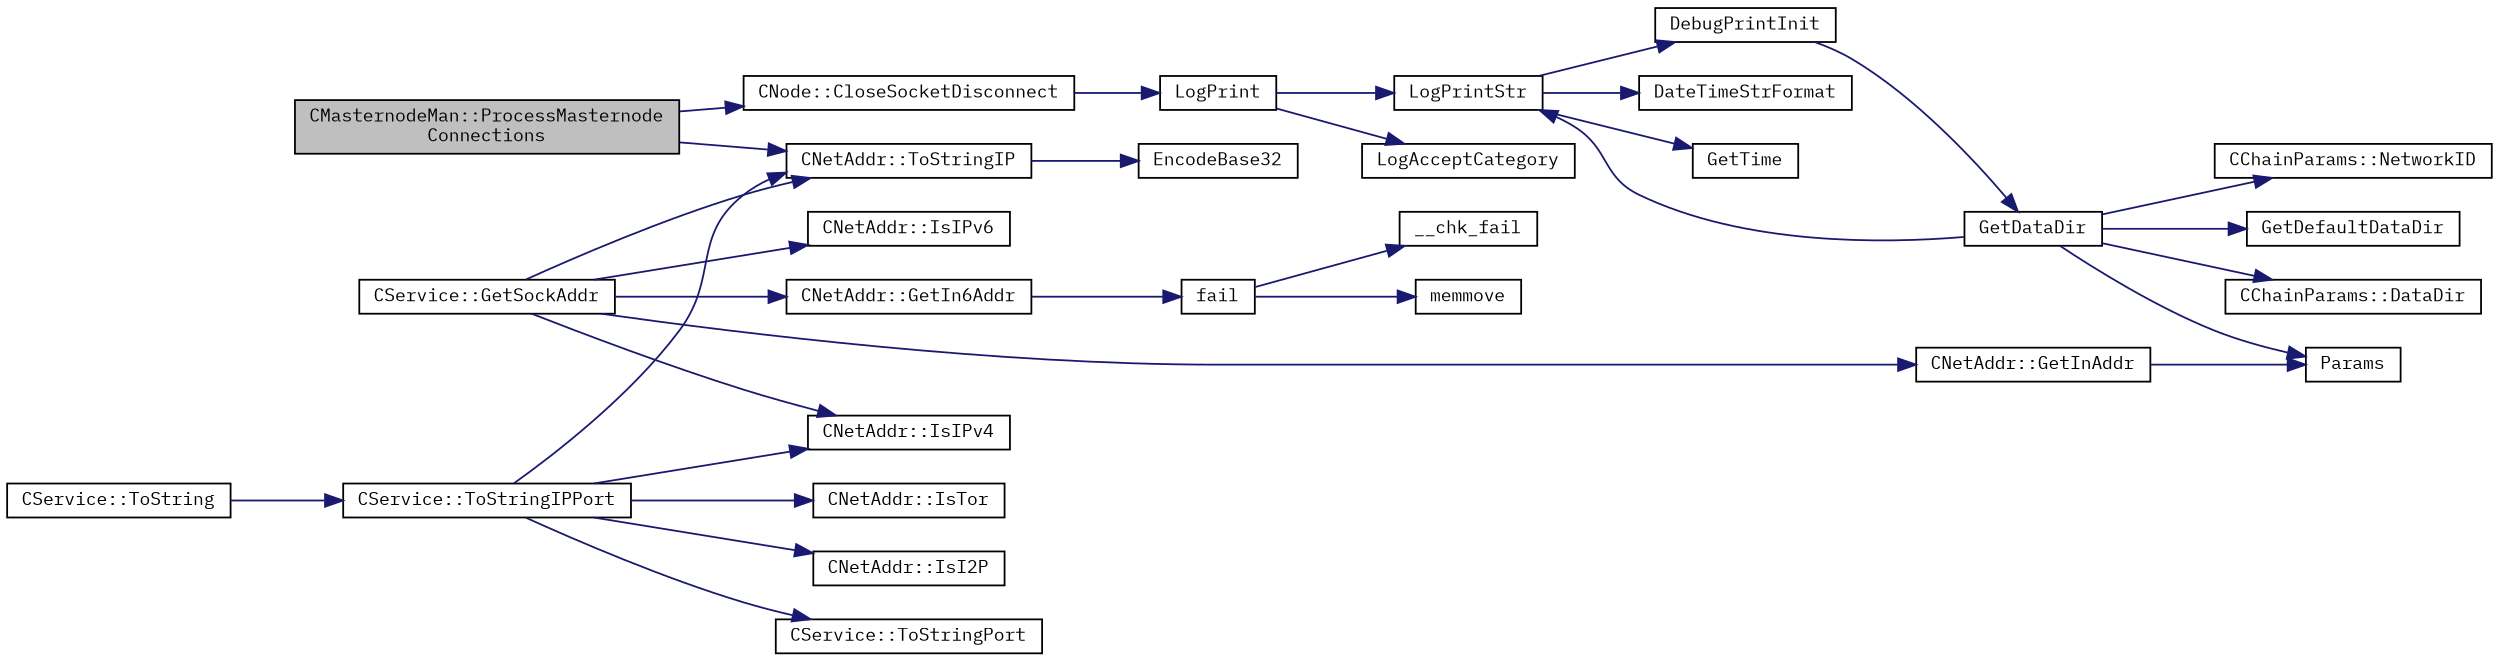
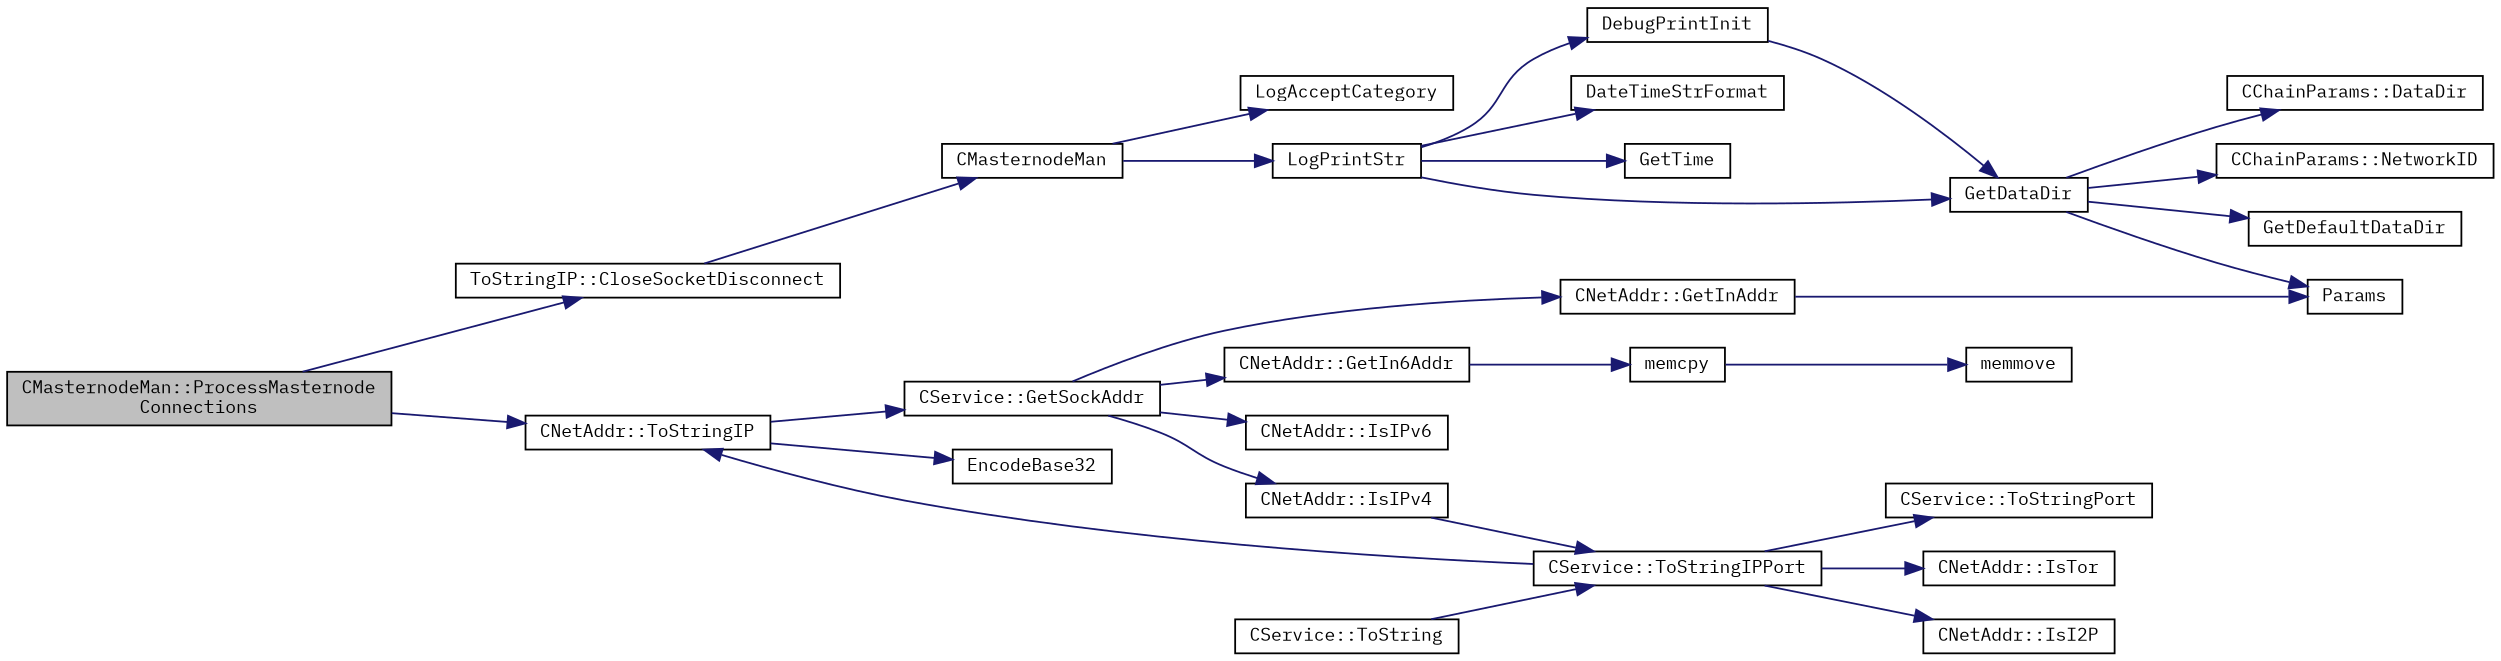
(909, 93) -> (648, 281)
(1218, 93) -> (1032, 161)
(657, 225) -> (828, 417)
(1741, 227) -> (1676, 202)
(1468, 229) -> none
(1218, 297) -> (1678, 365)
(692, 468) -> (1504, 533)
